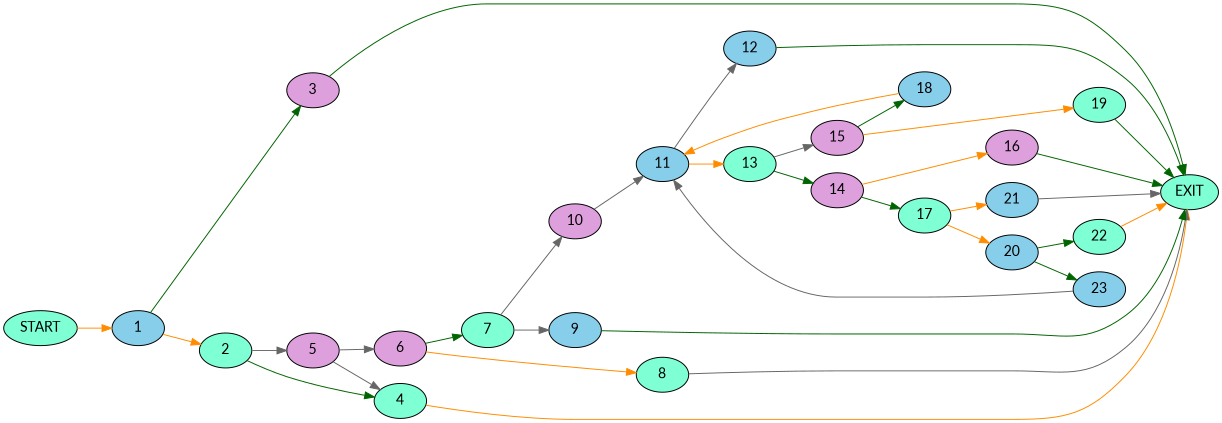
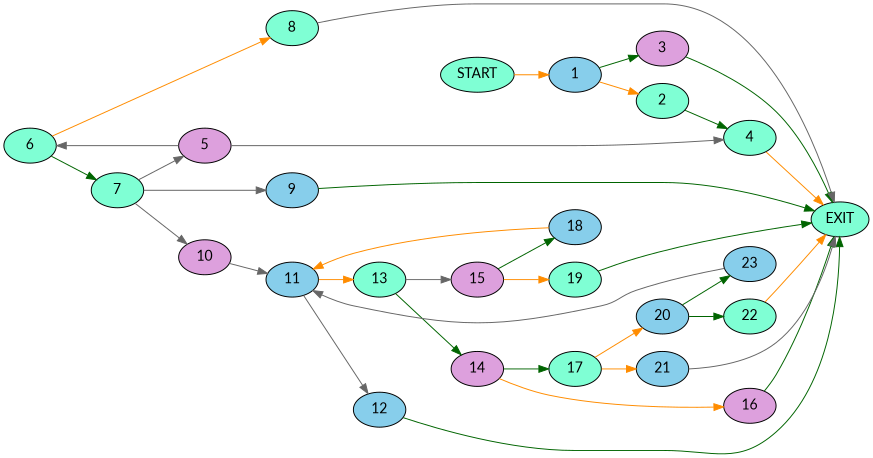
(400, 349) -> (30, 146)
(265, 350) -> (157, 170)
